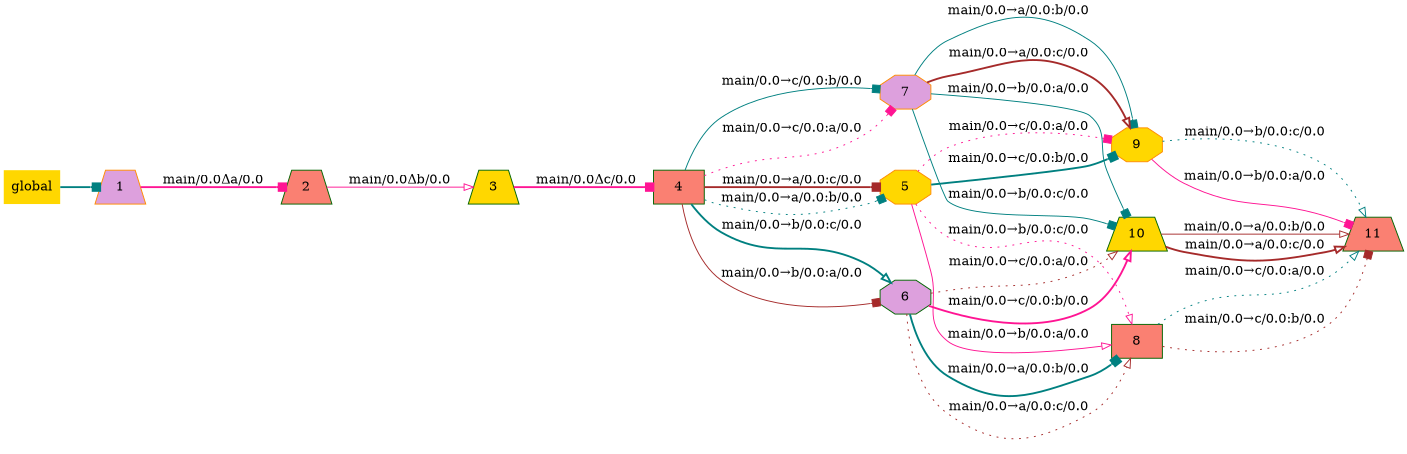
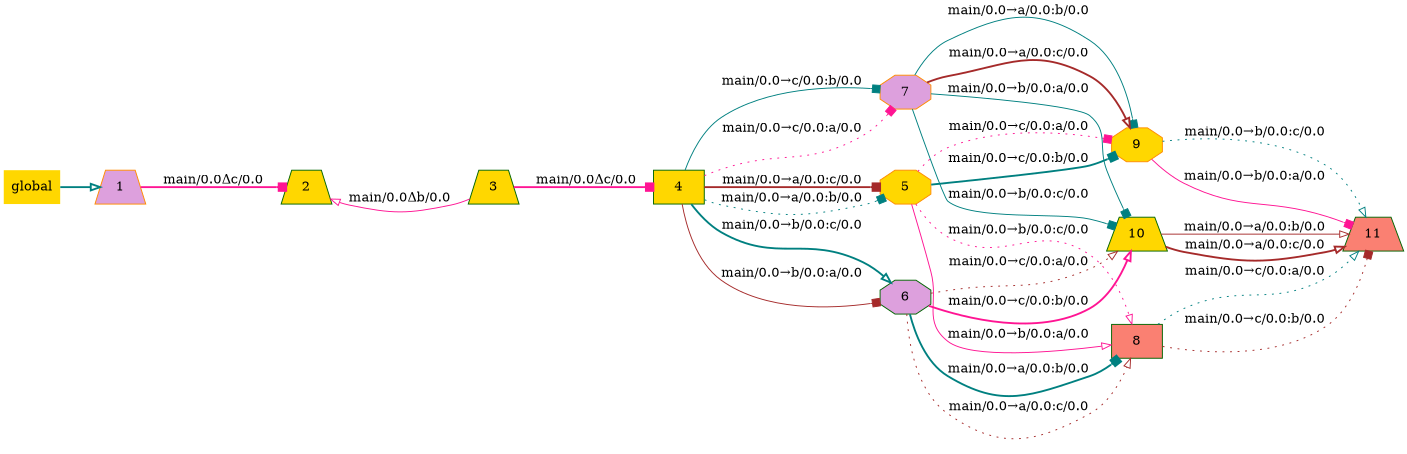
(213, 180) -> (213, 180)
(75, 187) -> (75, 187)
(307, 187) -> (307, 187)
(395, 187) -> (405, 212)
(679, 187) -> (679, 187)
